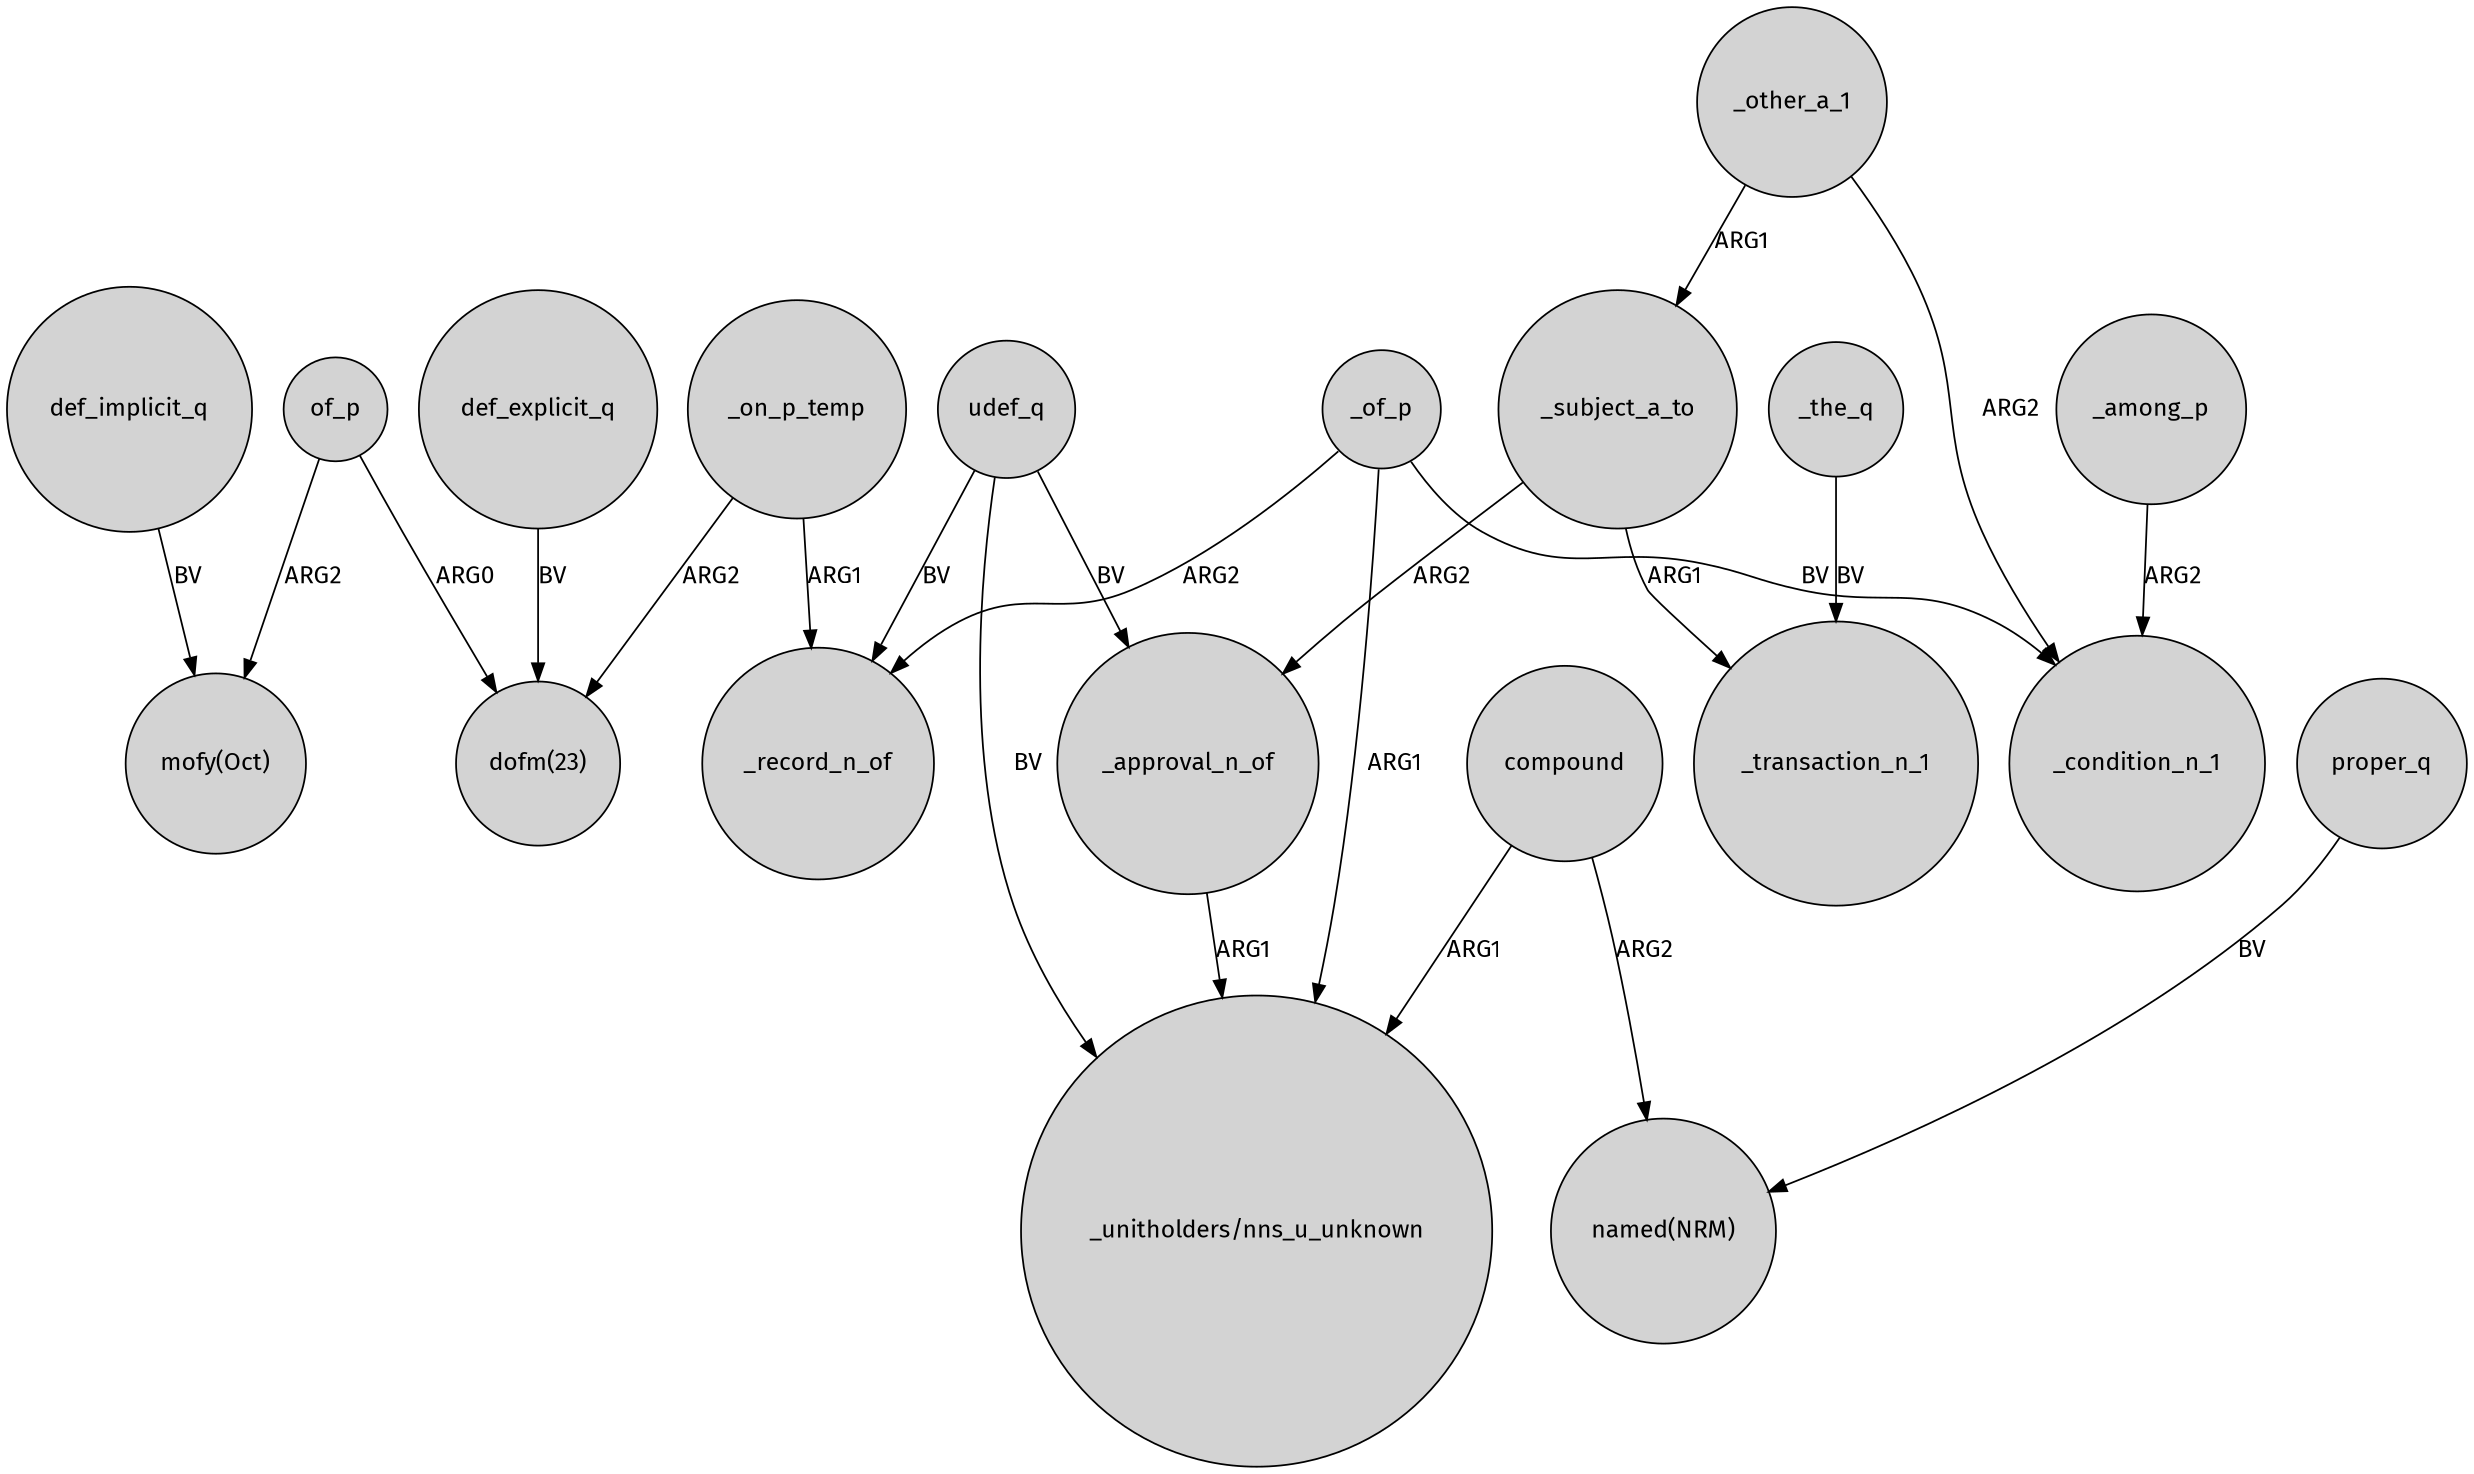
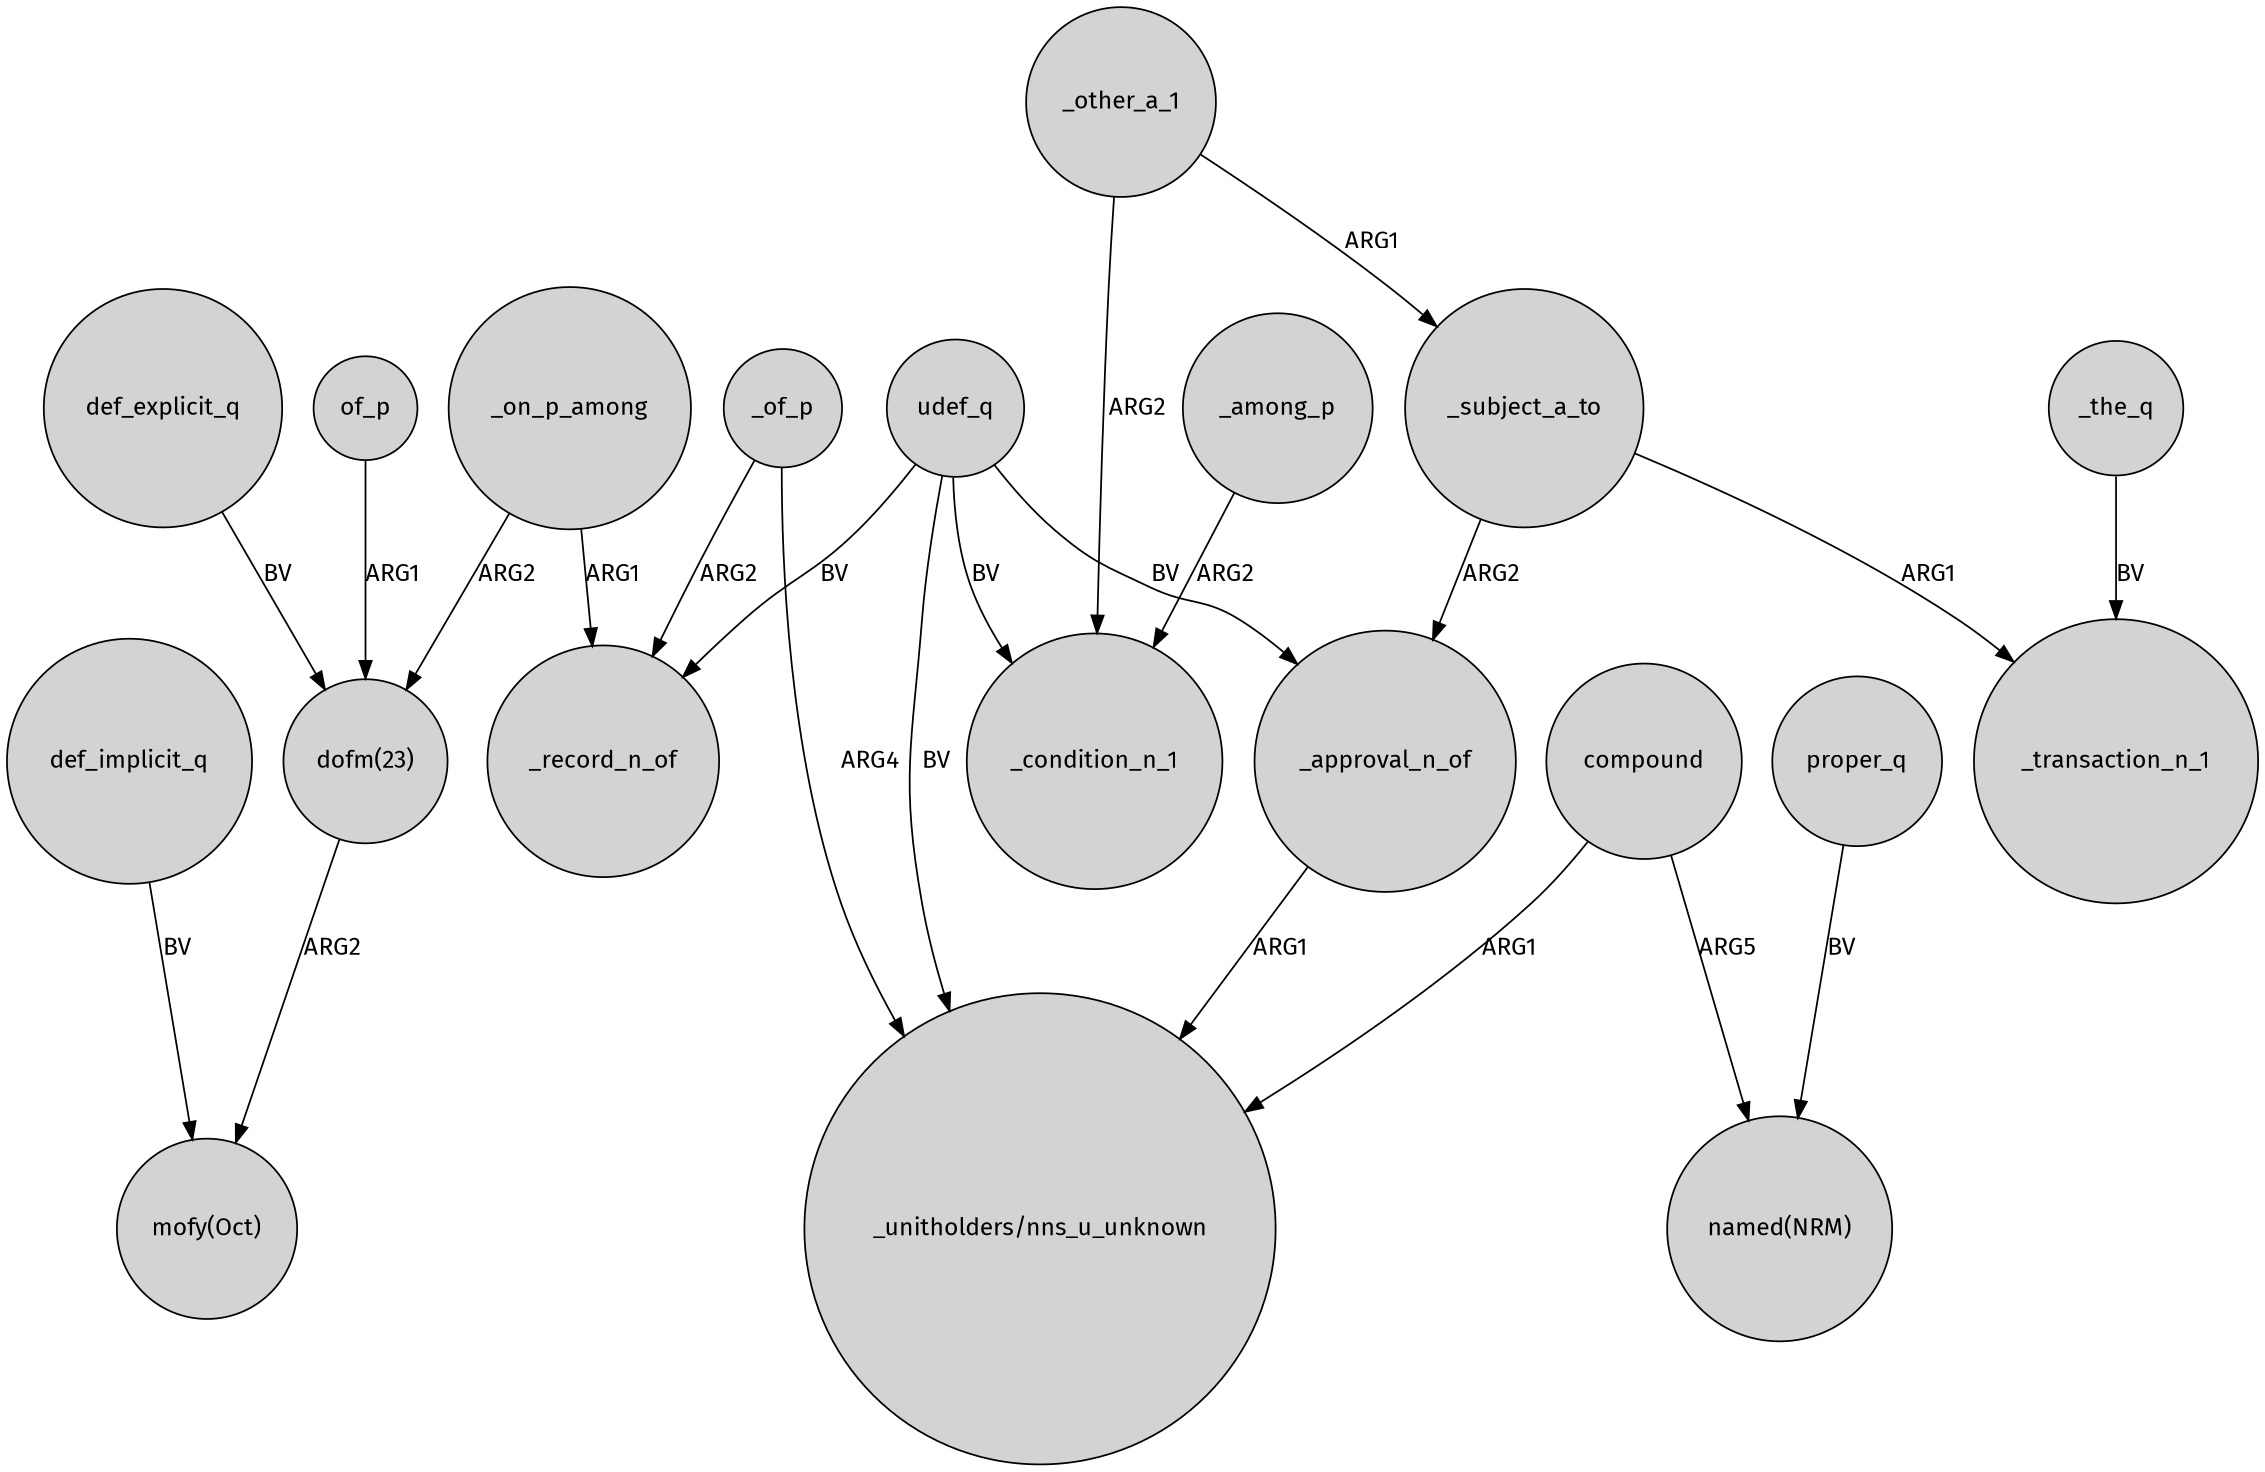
(797, 409) -> (570, 408)
(285, 559) -> (290, 983)
(1717, 567) -> (965, 566)
(466, 577) -> (393, 574)
(1395, 764) -> (871, 761)
(1645, 950) -> (1728, 948)
